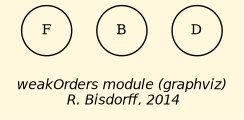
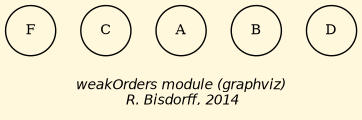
none -> (106, 31)
none -> (181, 31)
